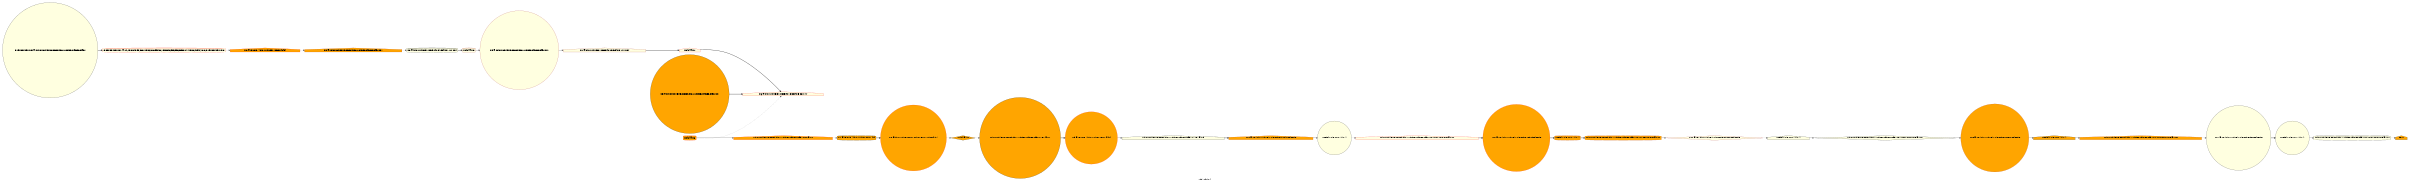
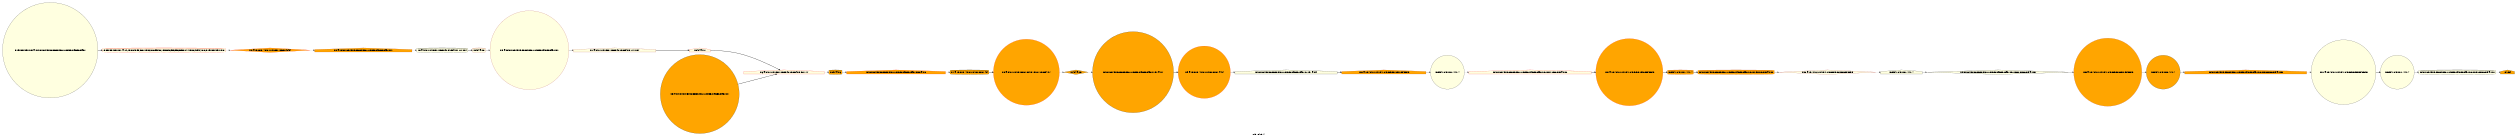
(265, 50) -> (270, 50)
(743, 128) -> (826, 72)
(690, 138) -> (835, 72)
(2054, 138) -> (2163, 72)
(2401, 138) -> (2508, 72)
